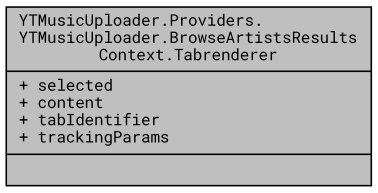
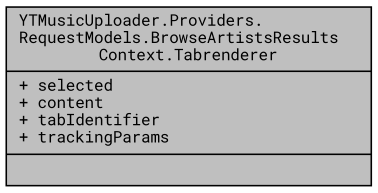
(189, 38) -> (179, 38)
